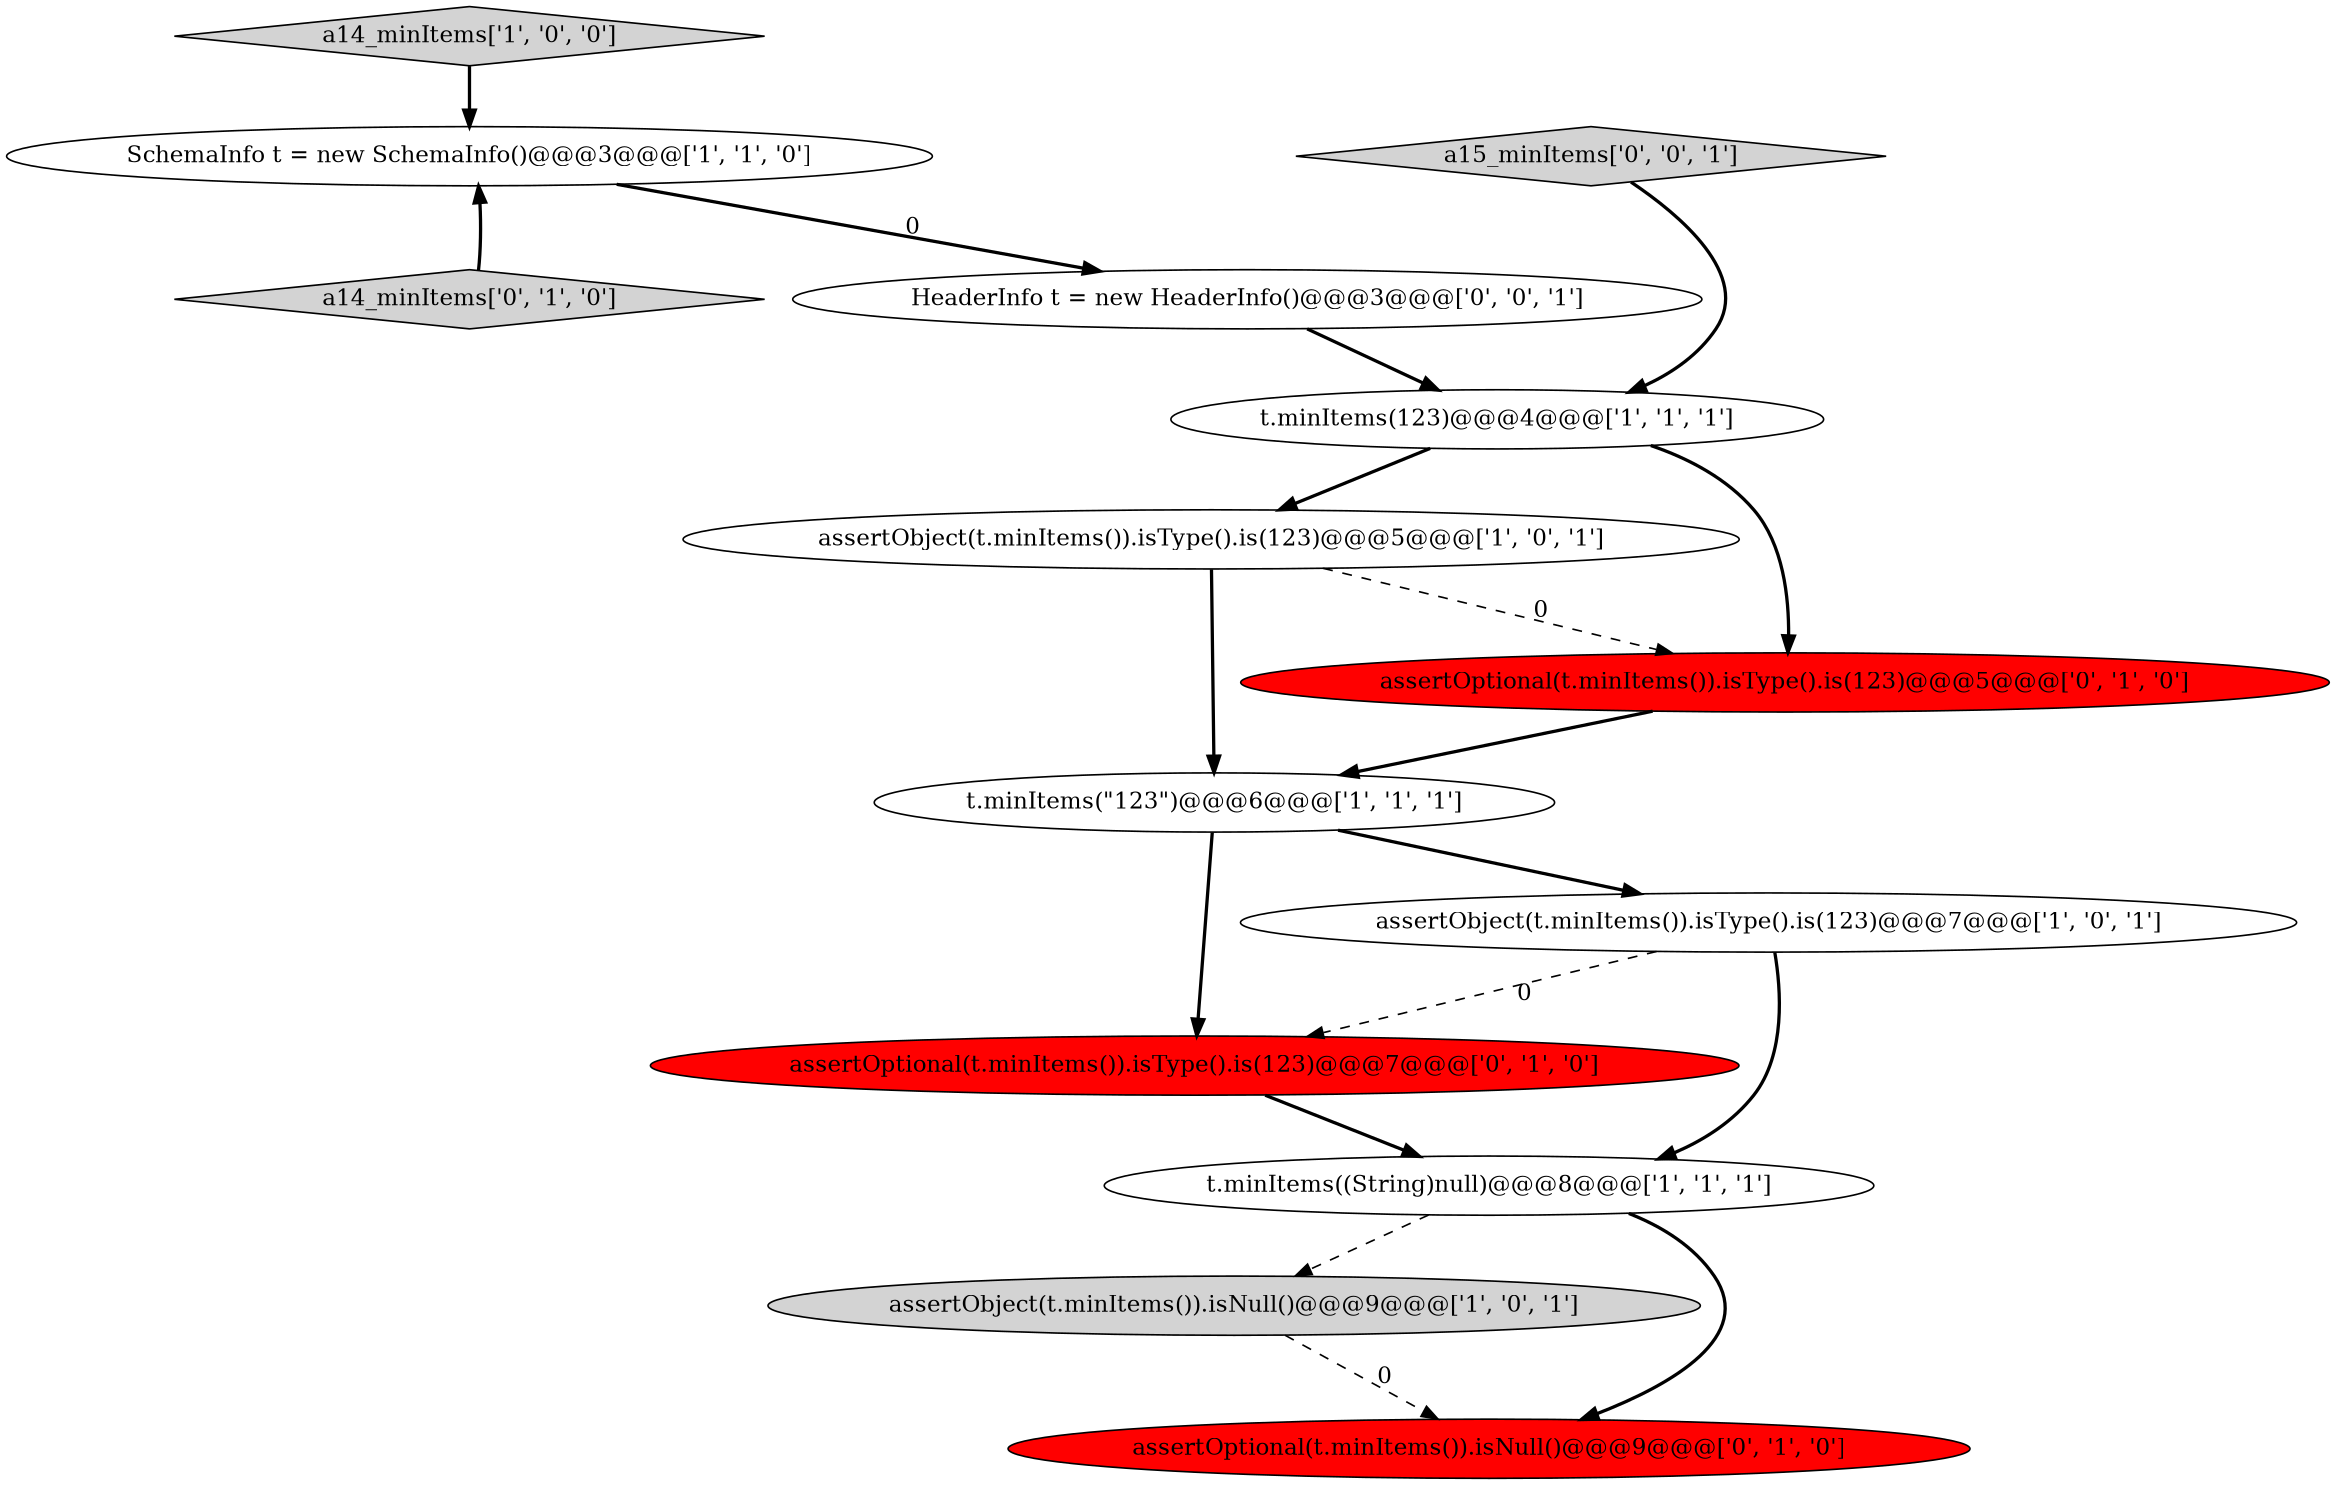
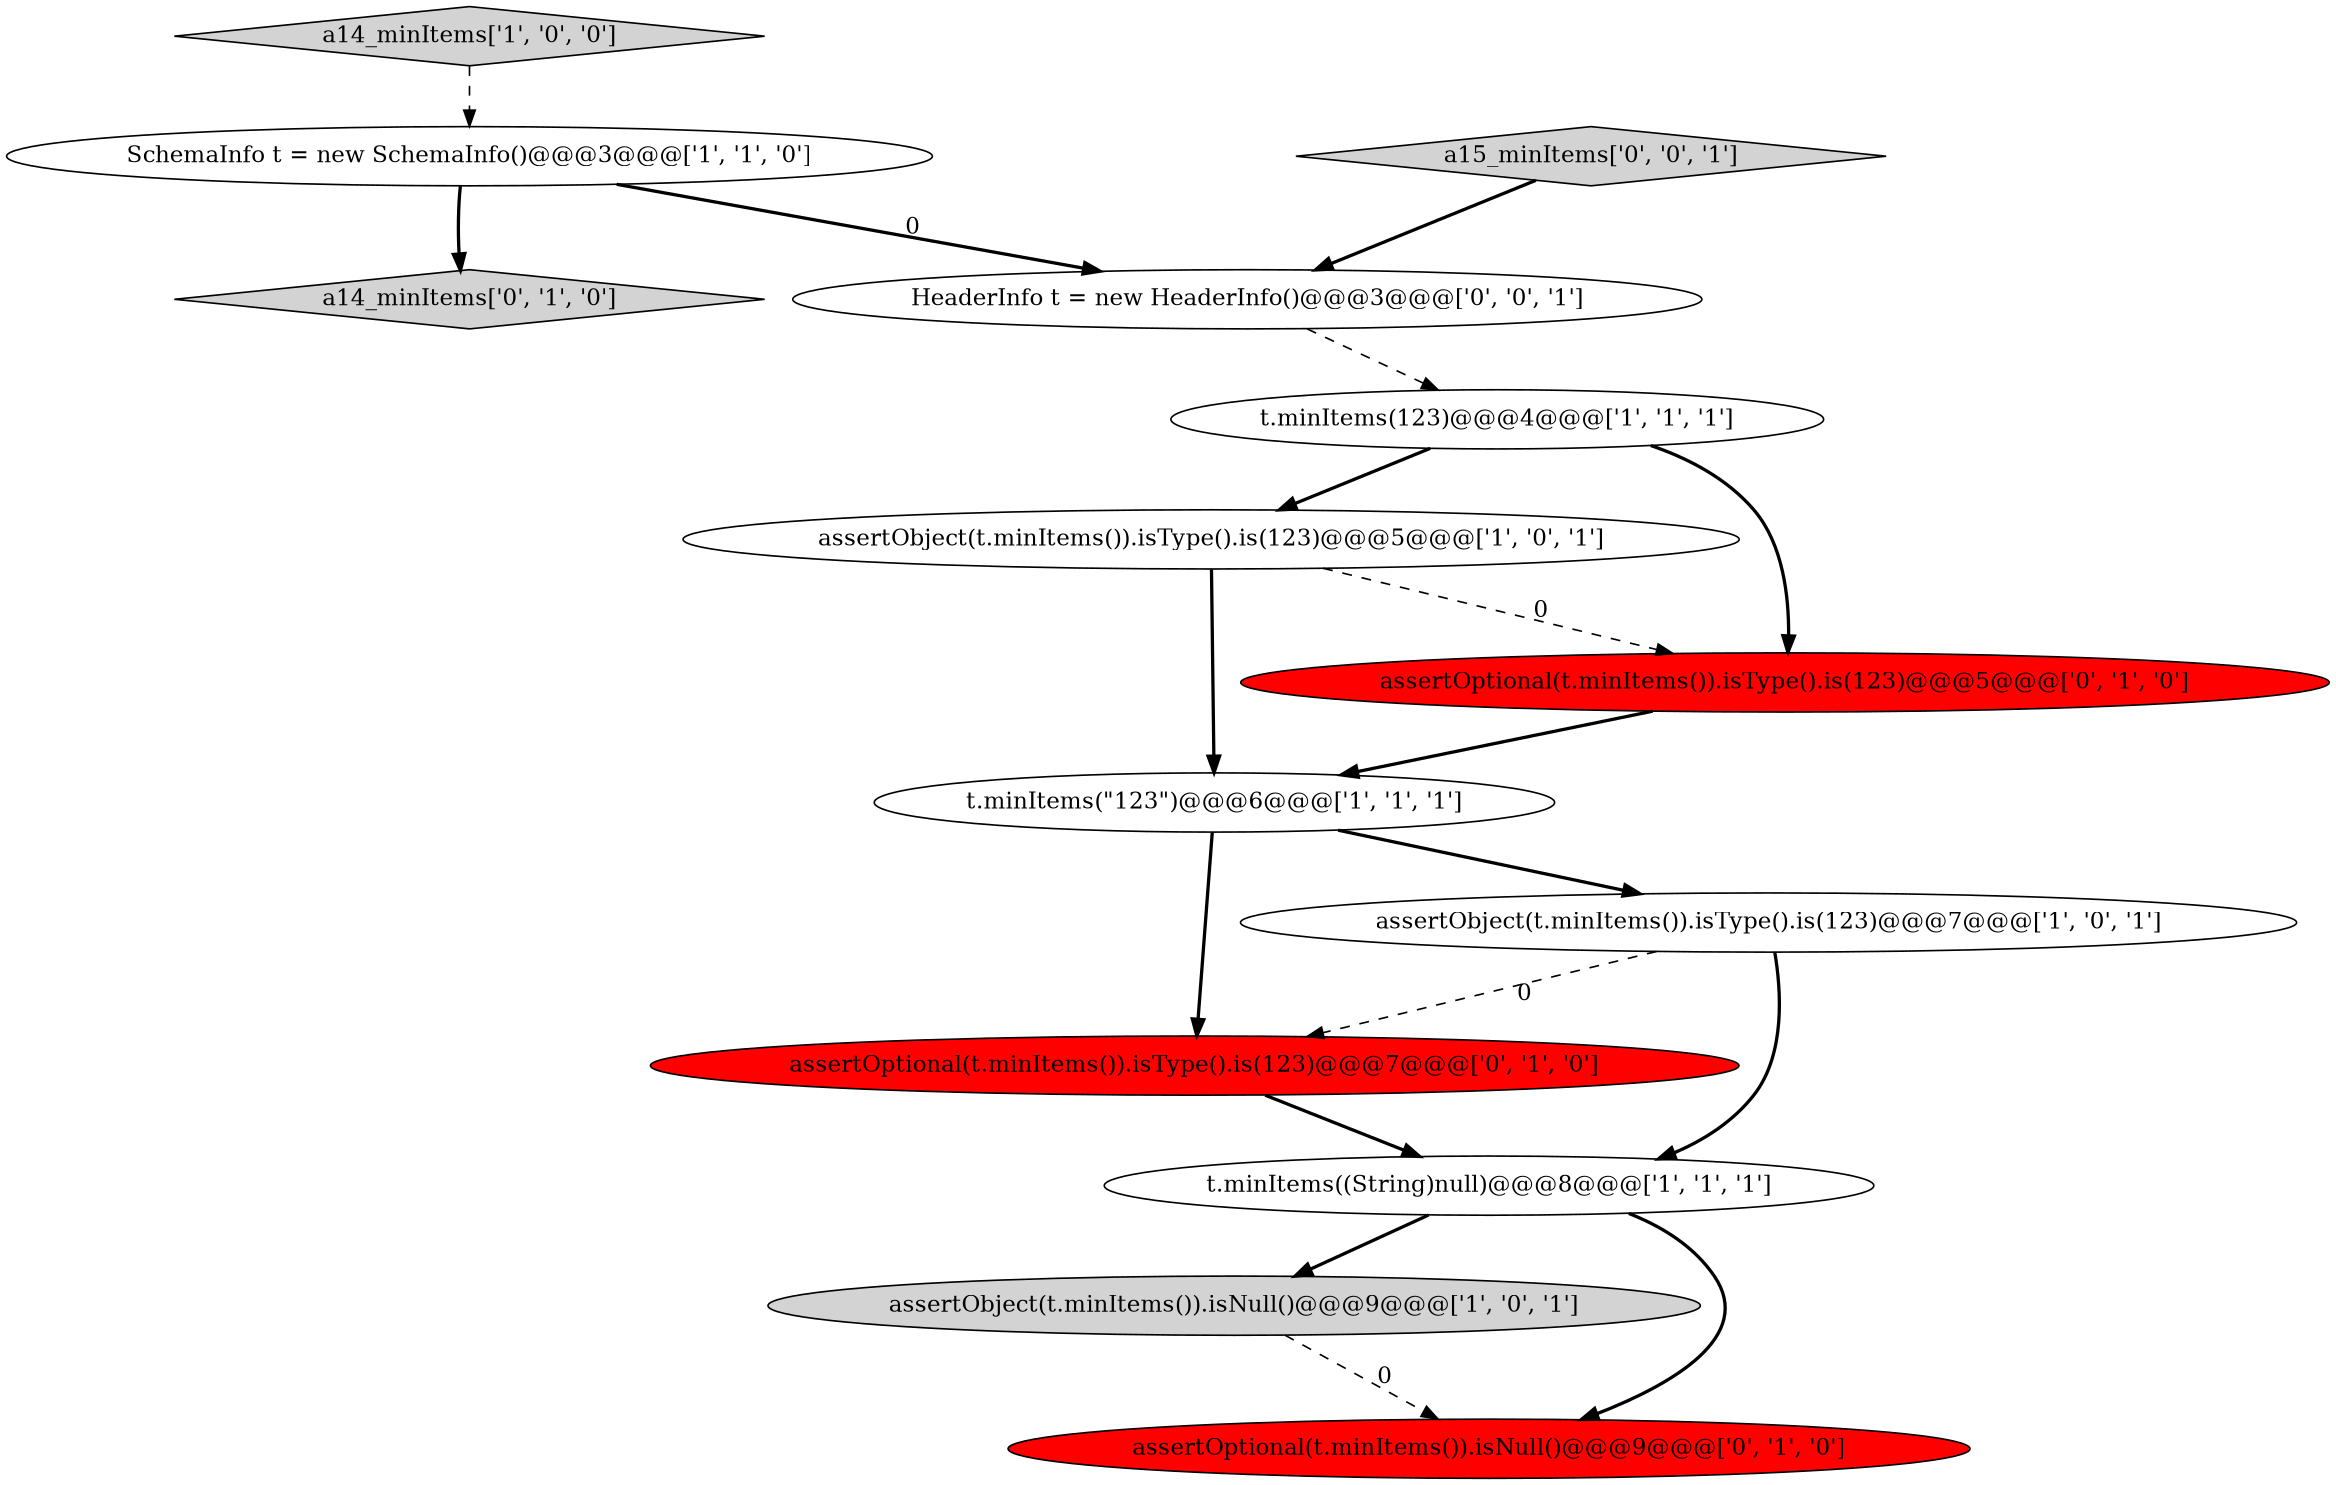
(469, 88) -> (469, 88)
(480, 237) -> (458, 220)
(1723, 283) -> (1433, 222)
(1365, 356) -> (1365, 356)
(1369, 1242) -> (1369, 1242)
